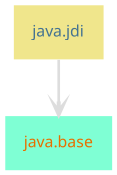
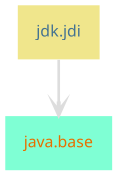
(59, 32) -> (59, 32)
